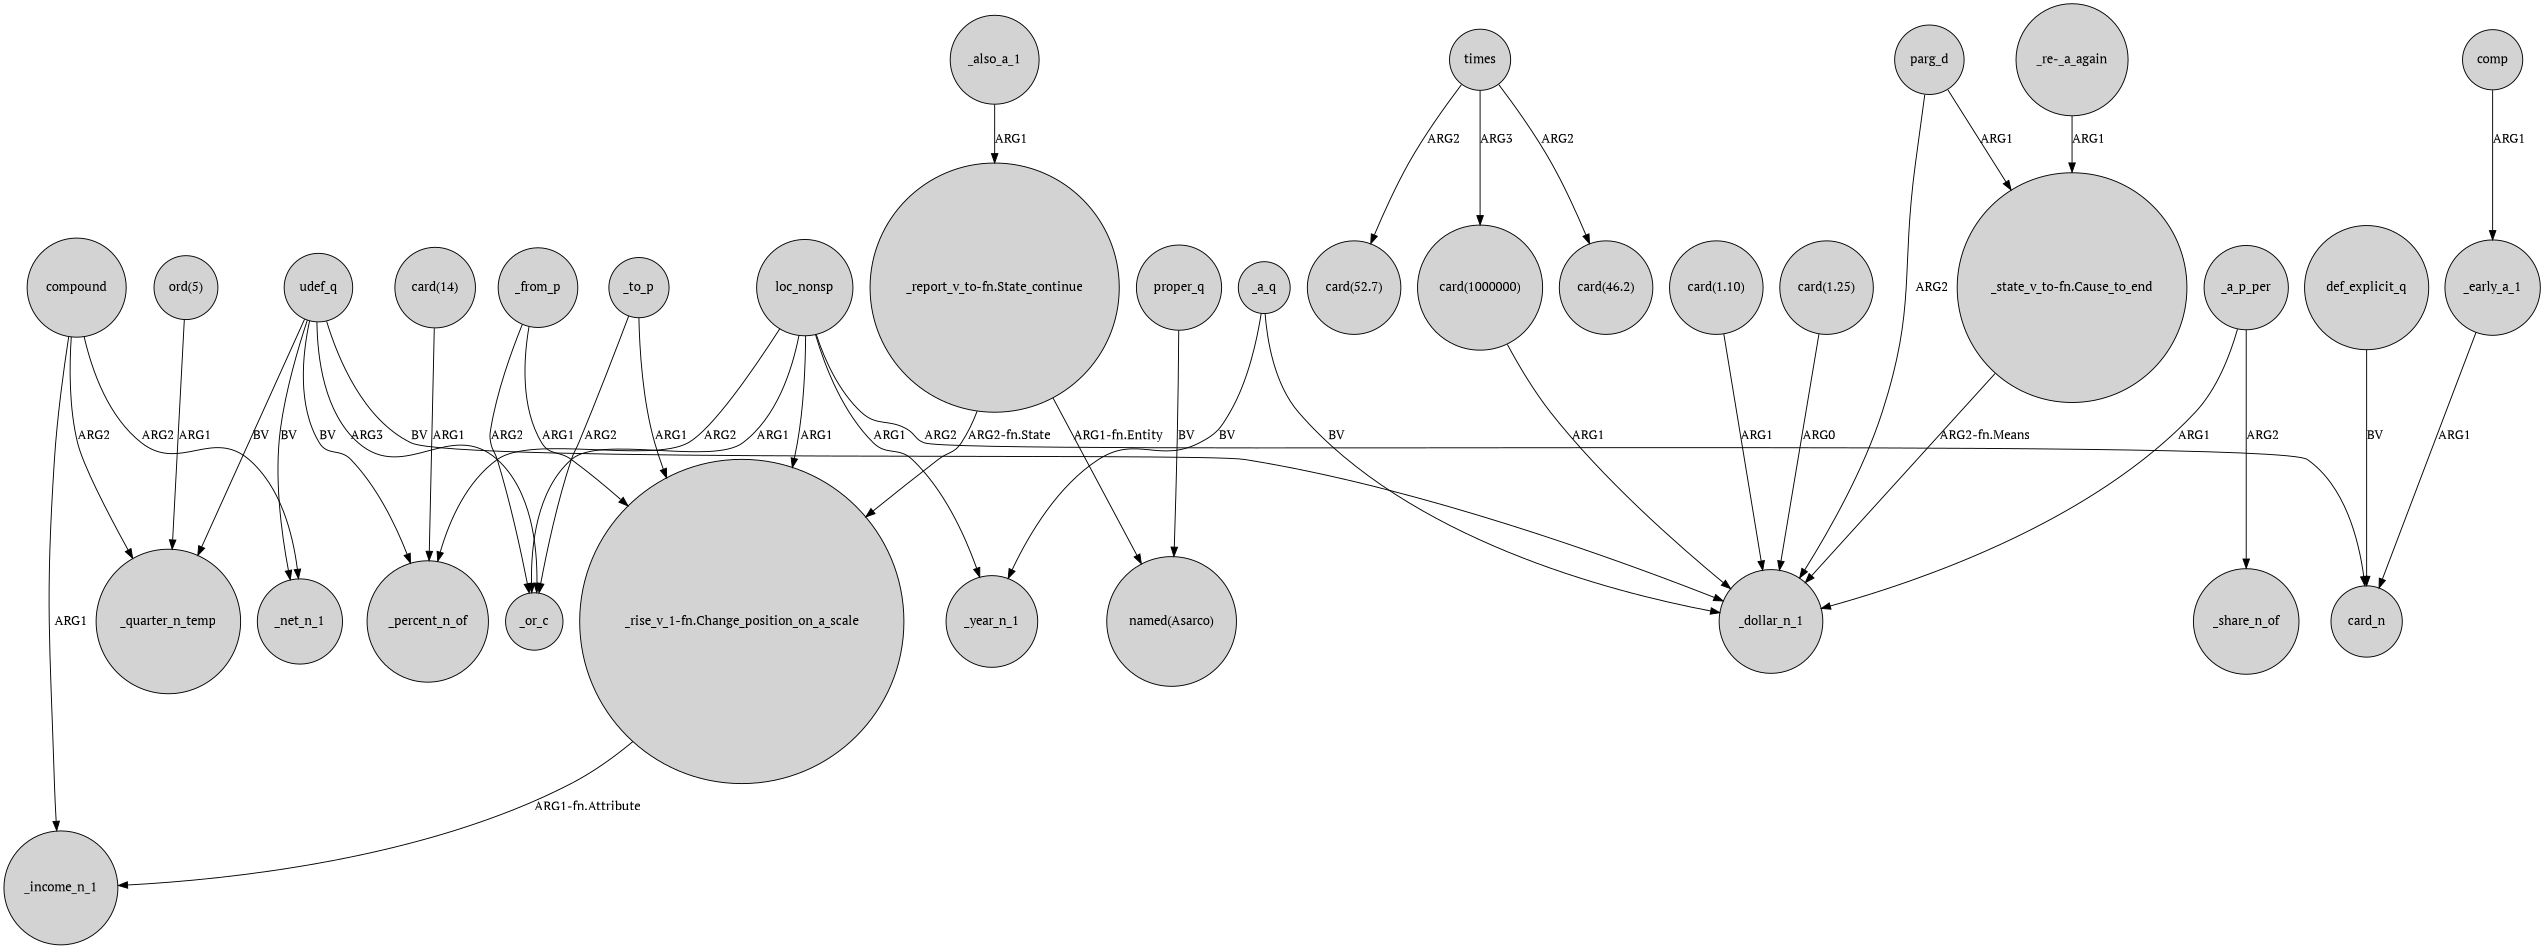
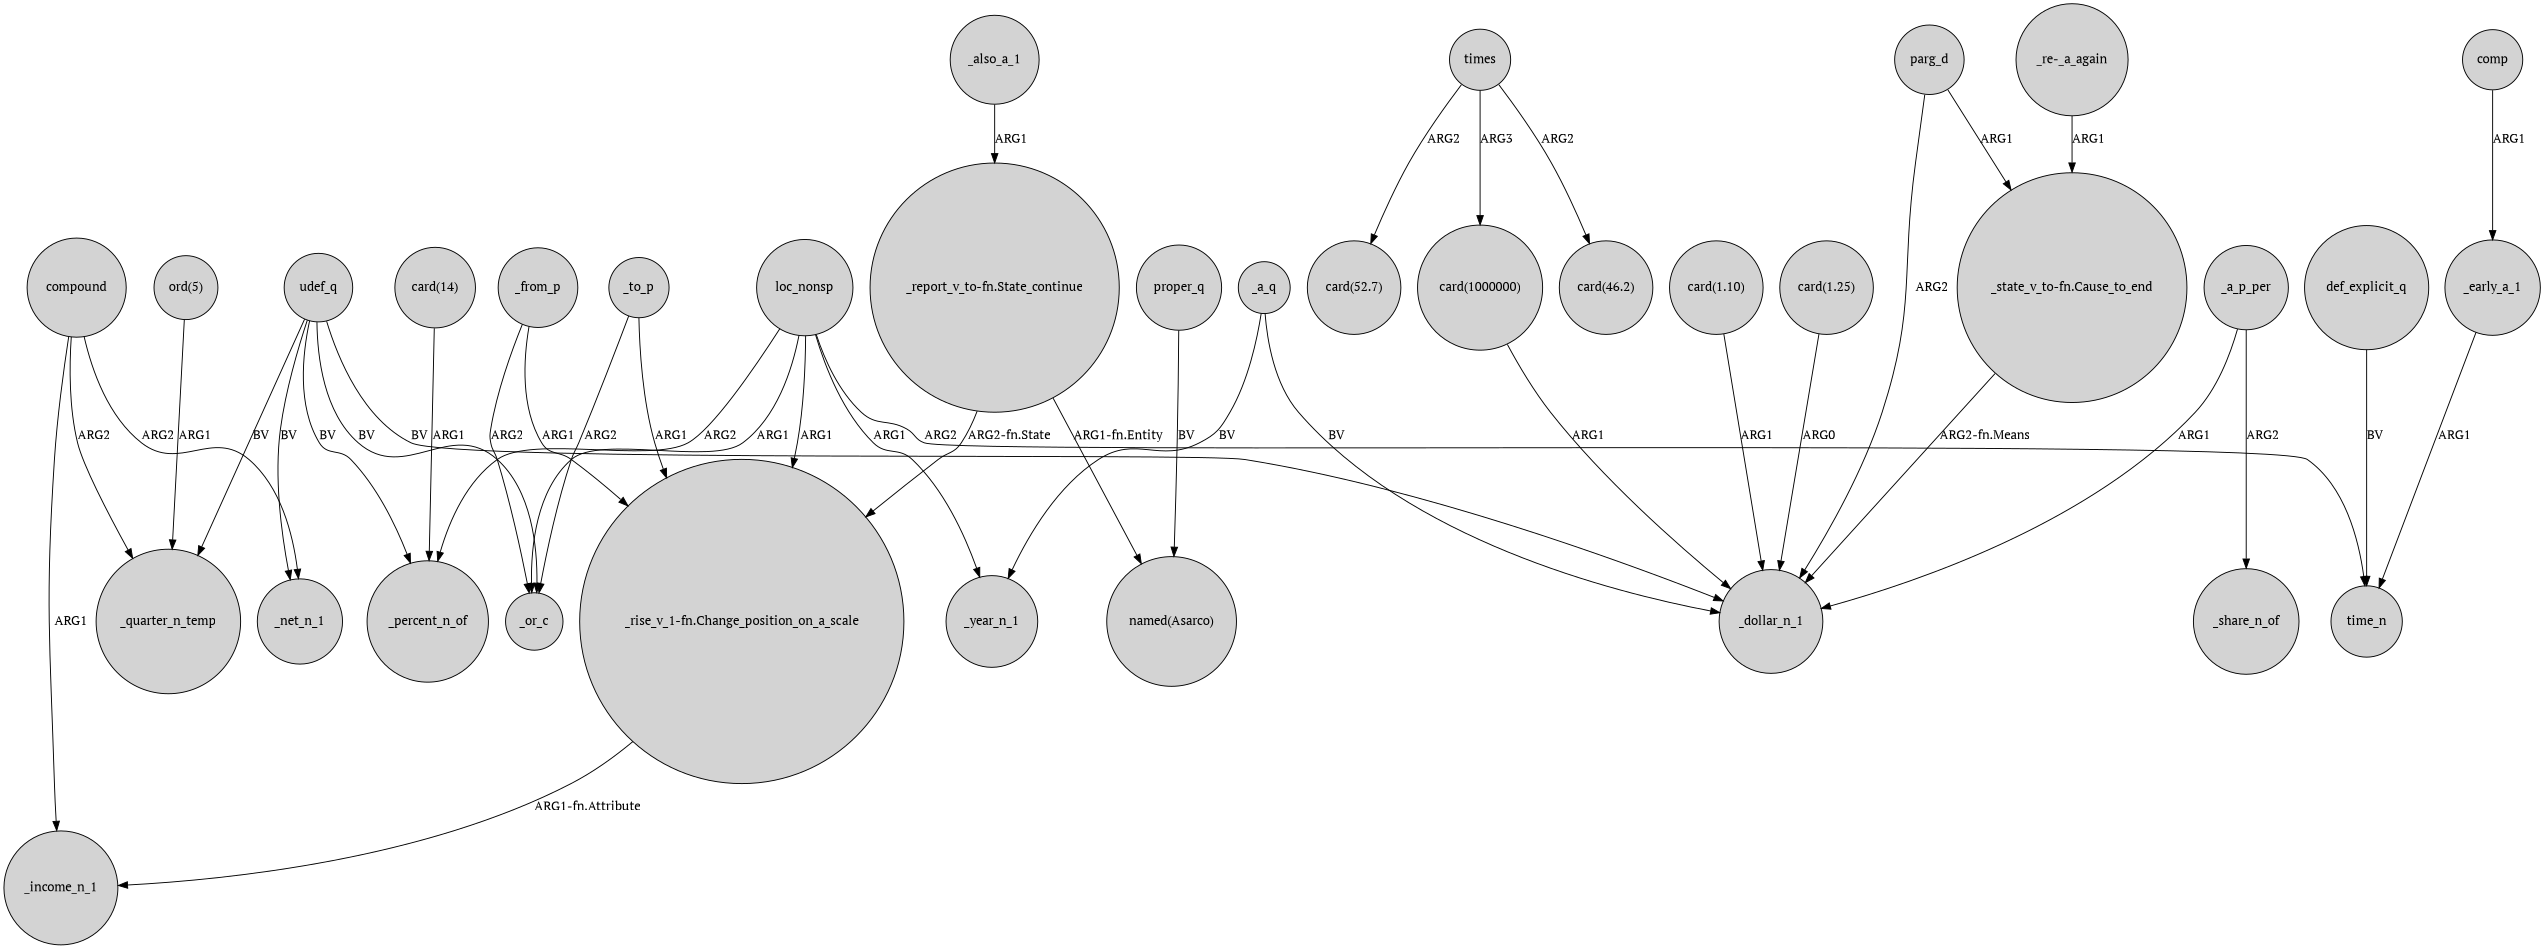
(367, 436) -> (367, 436)
(2367, 621) -> (2367, 621)
